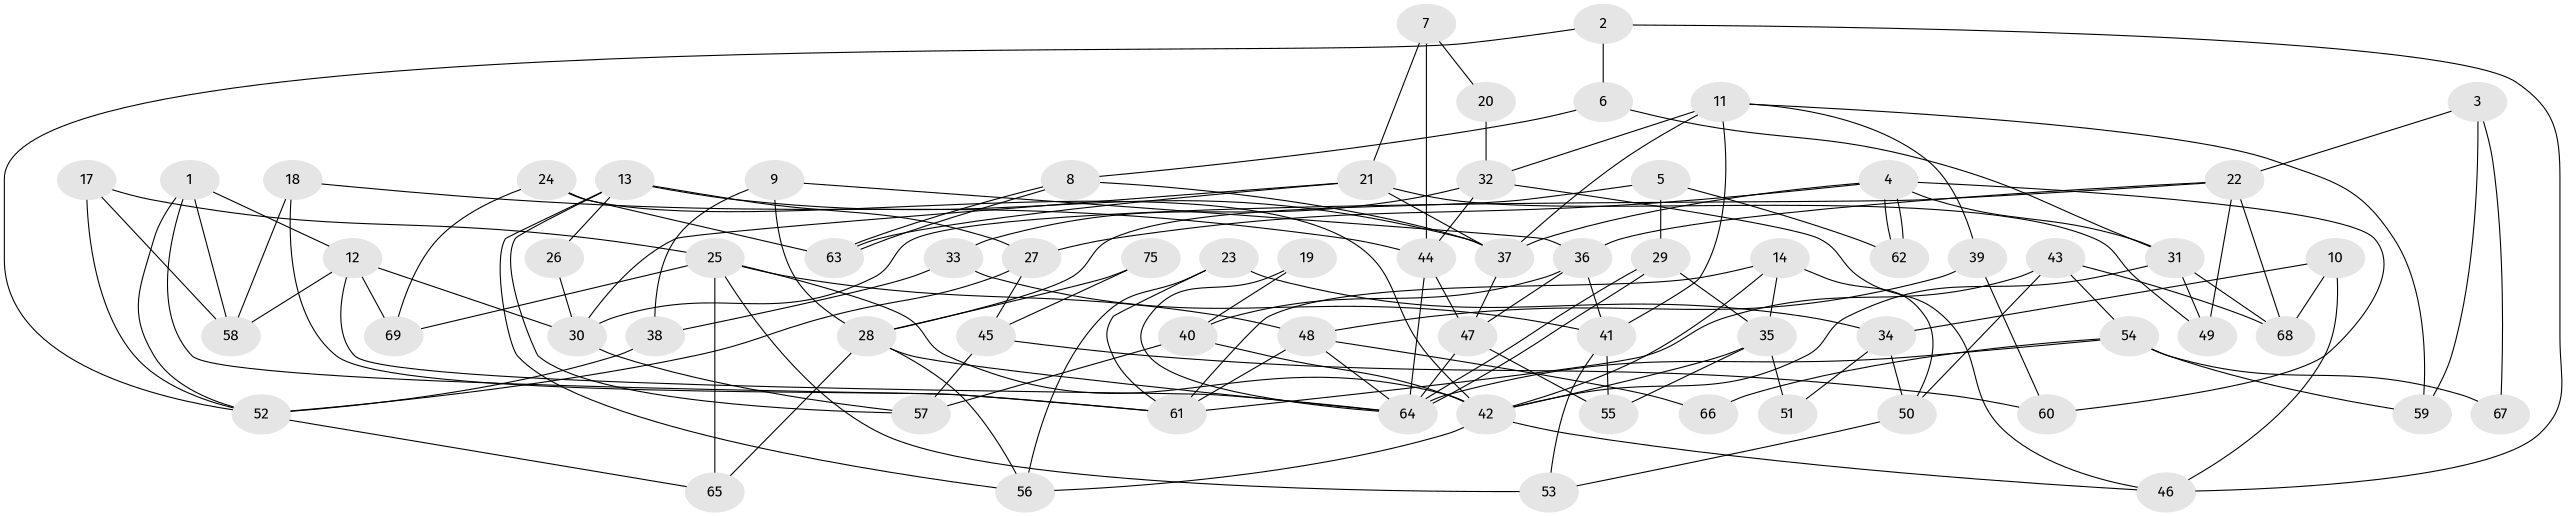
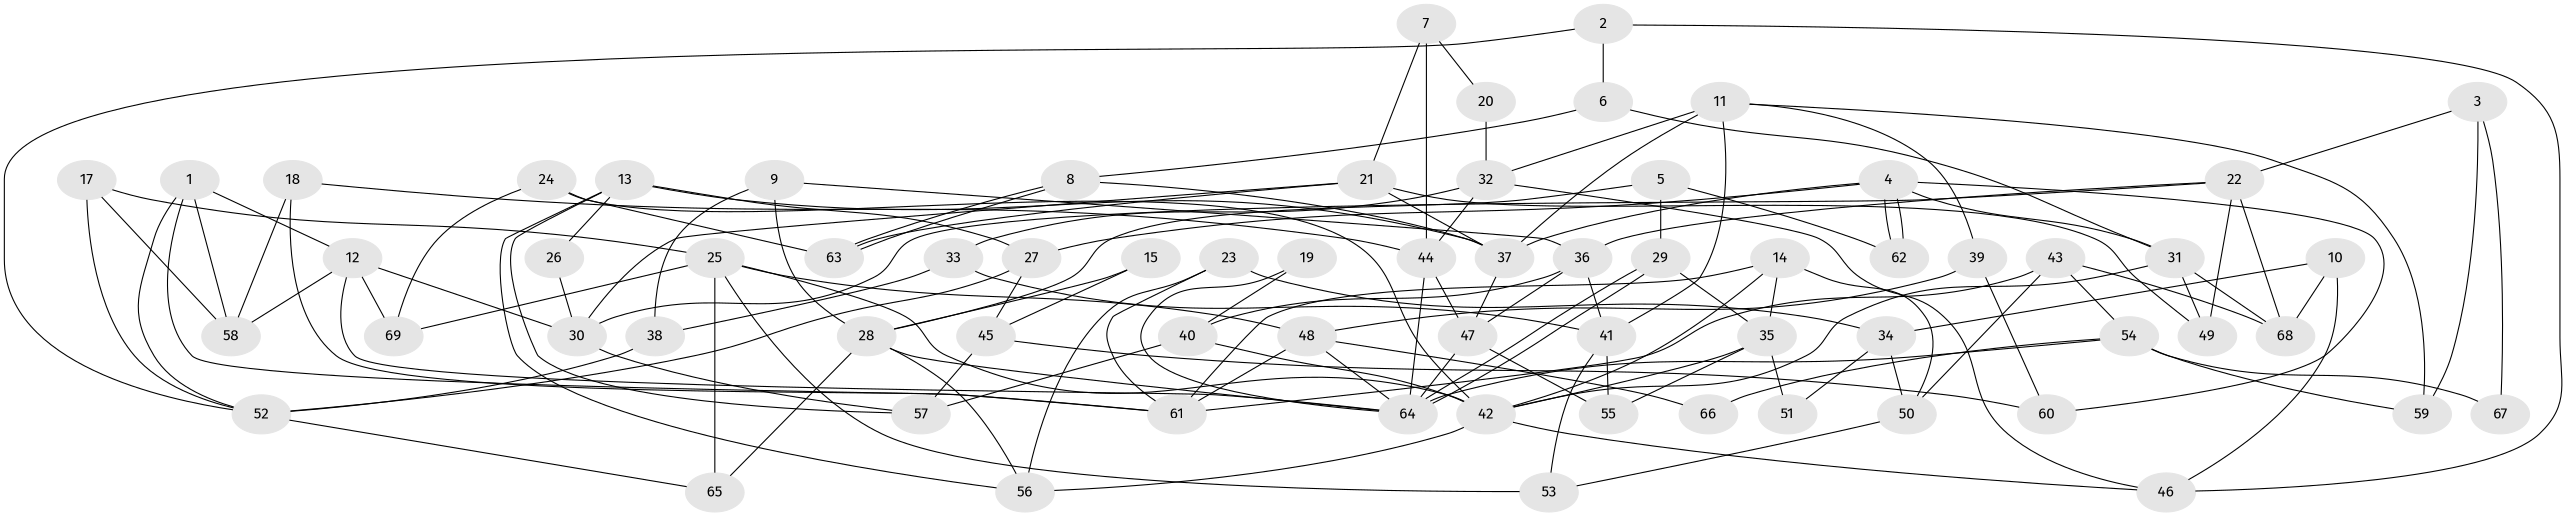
(1151, 258) -> (1151, 258)
